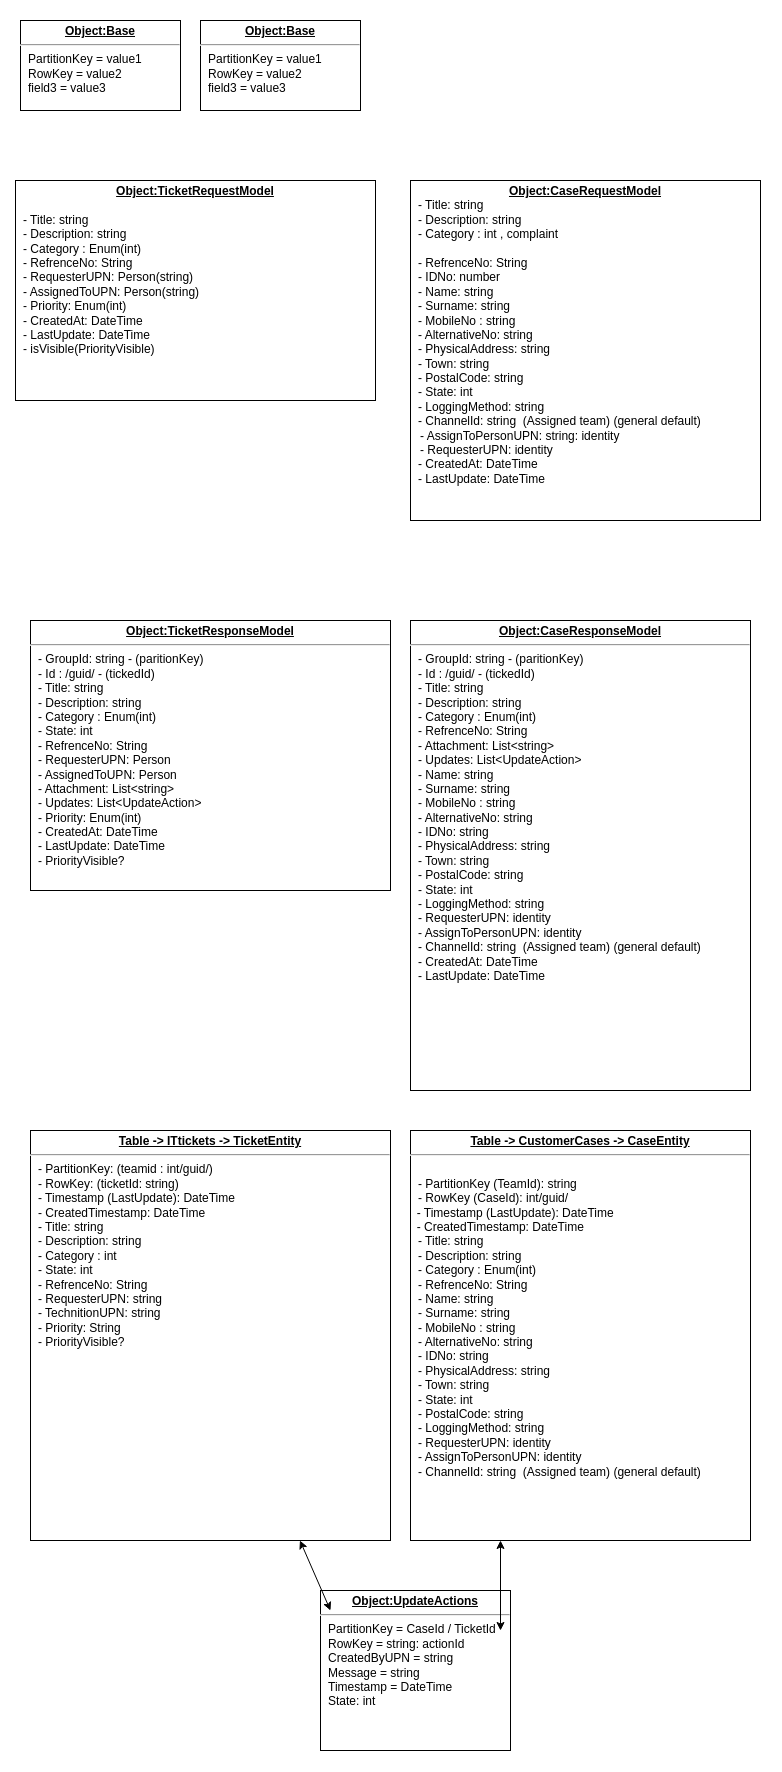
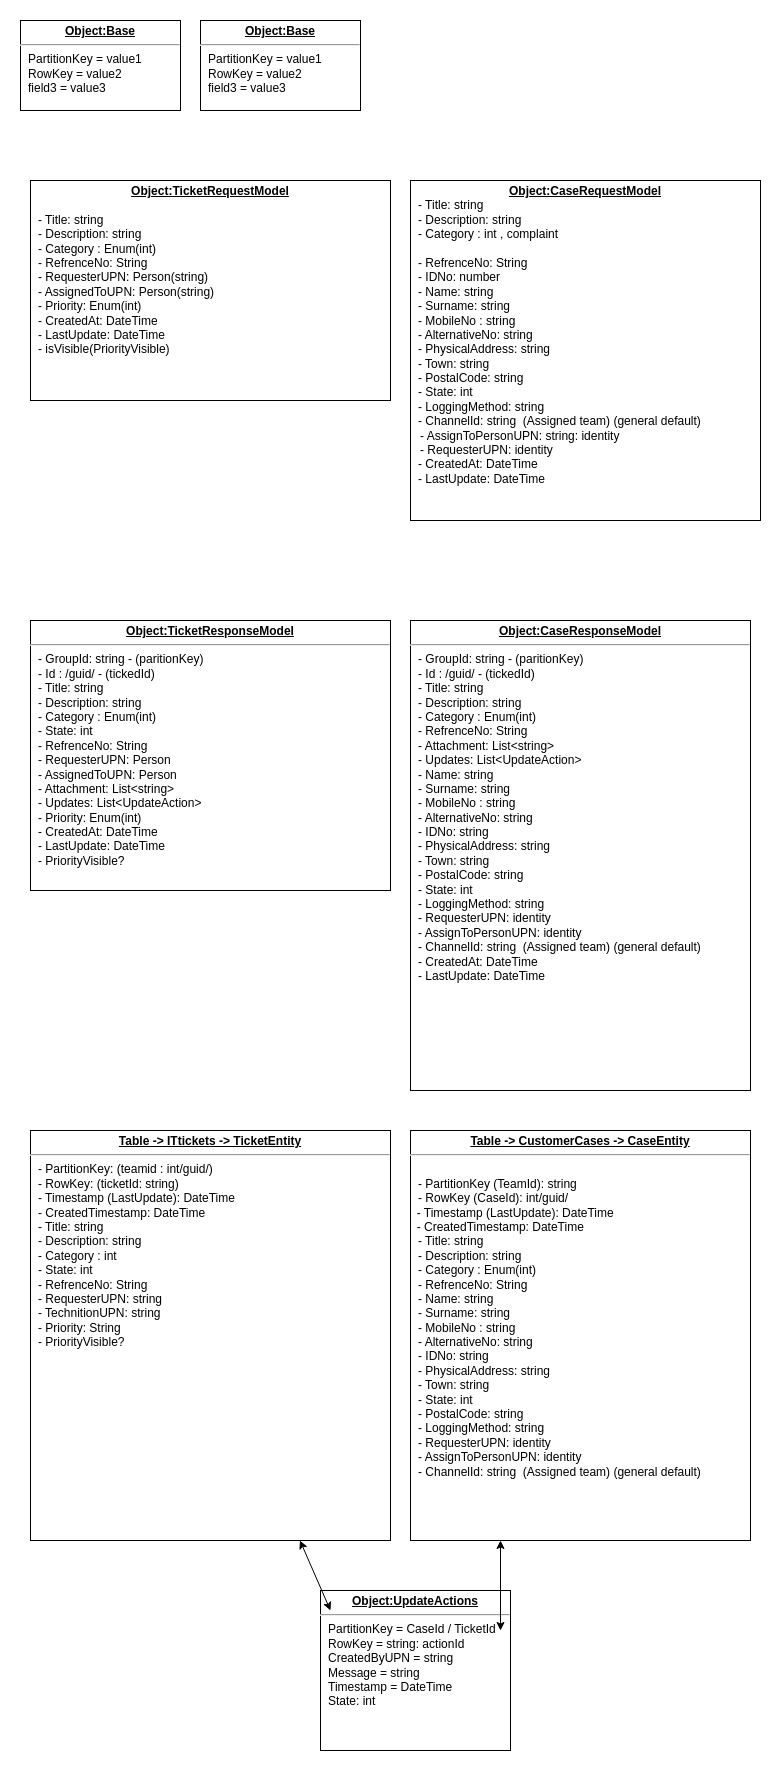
(196, 291) -> (211, 291)
